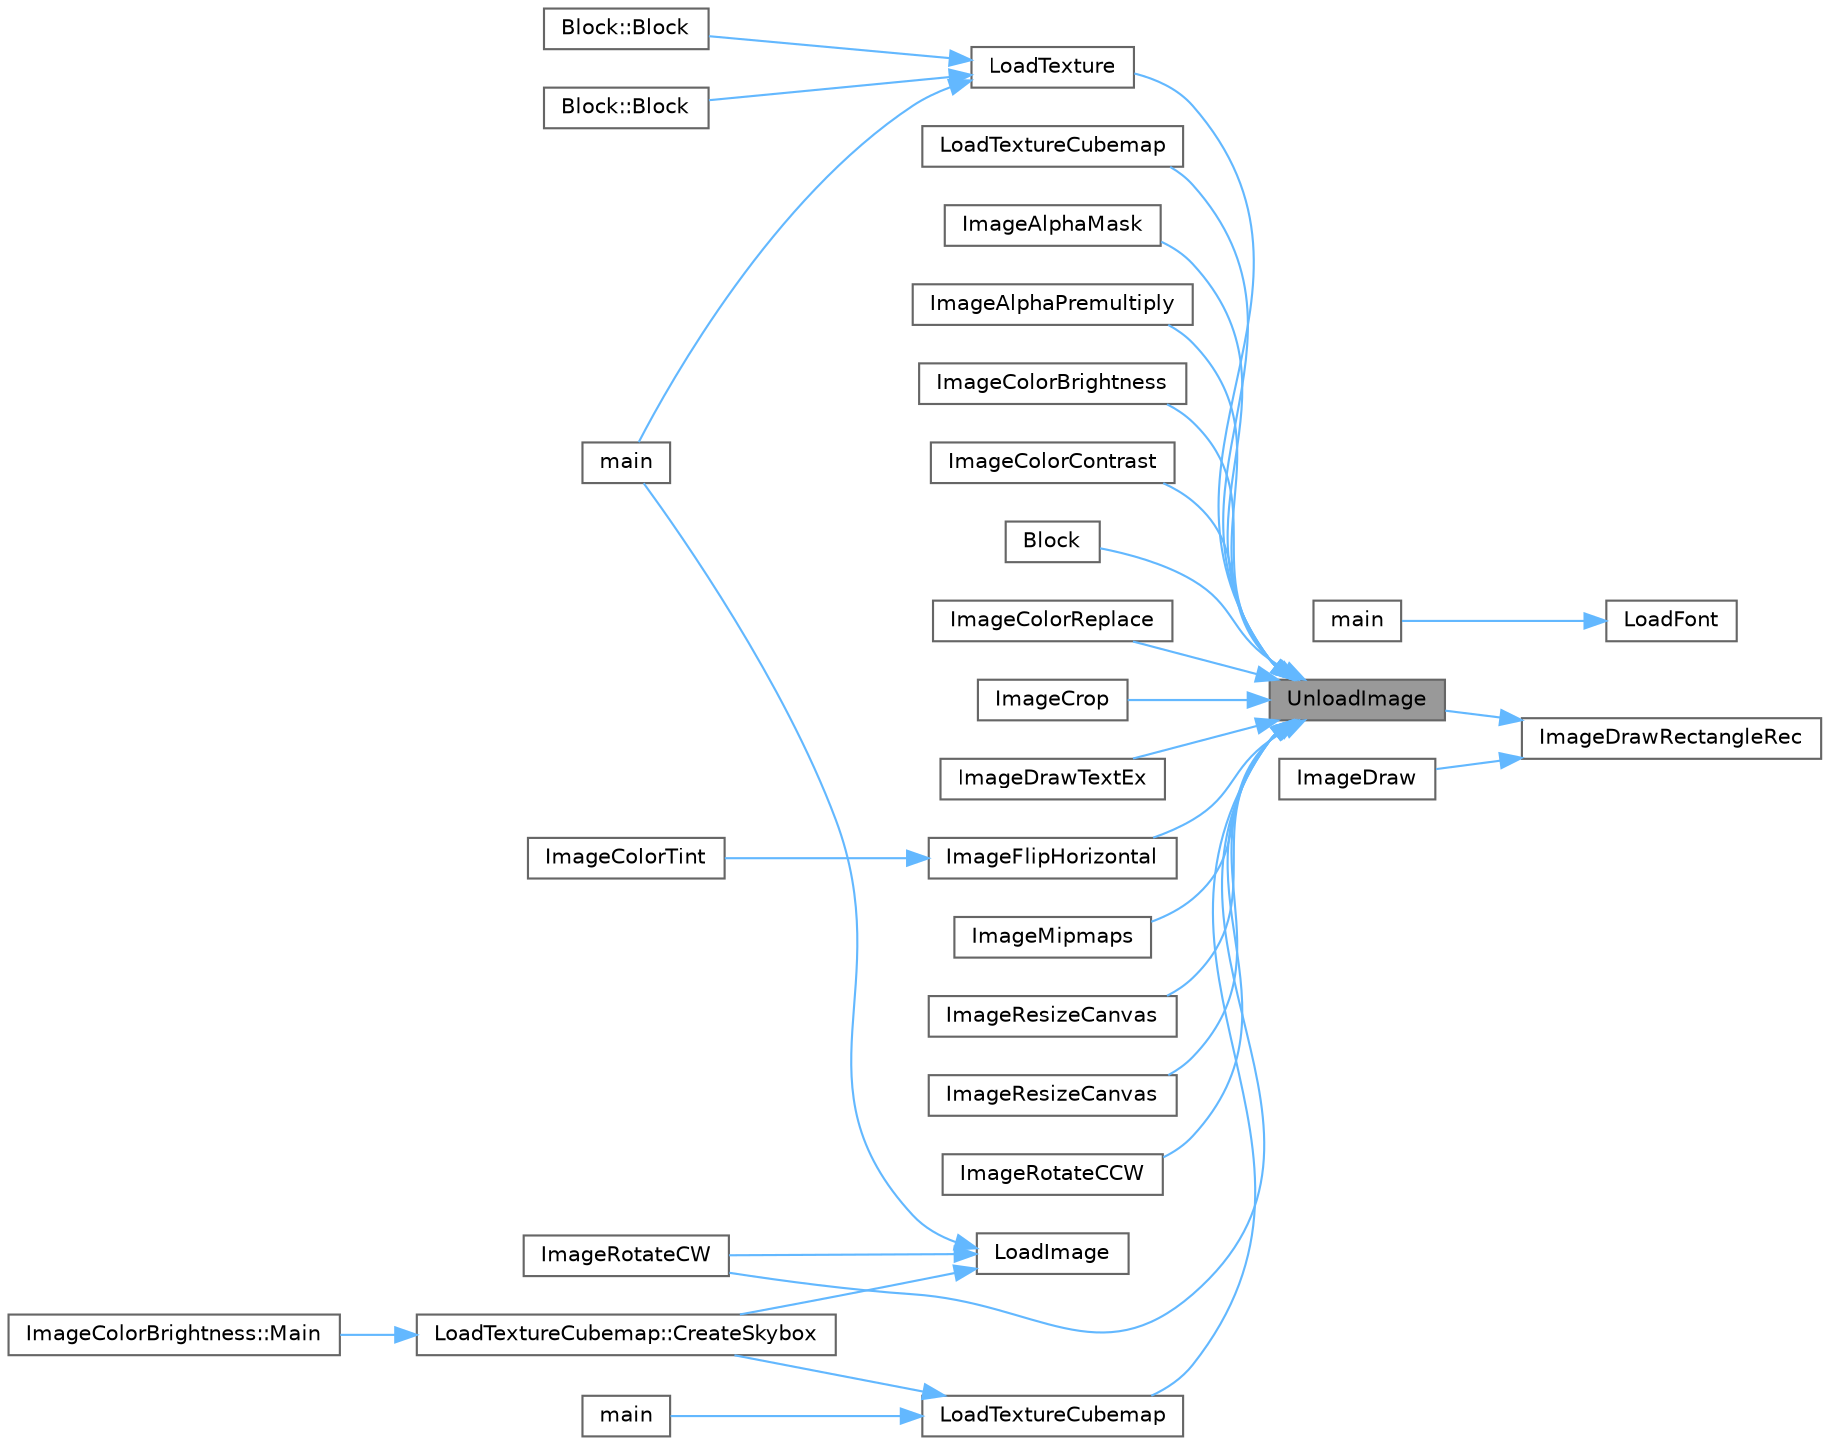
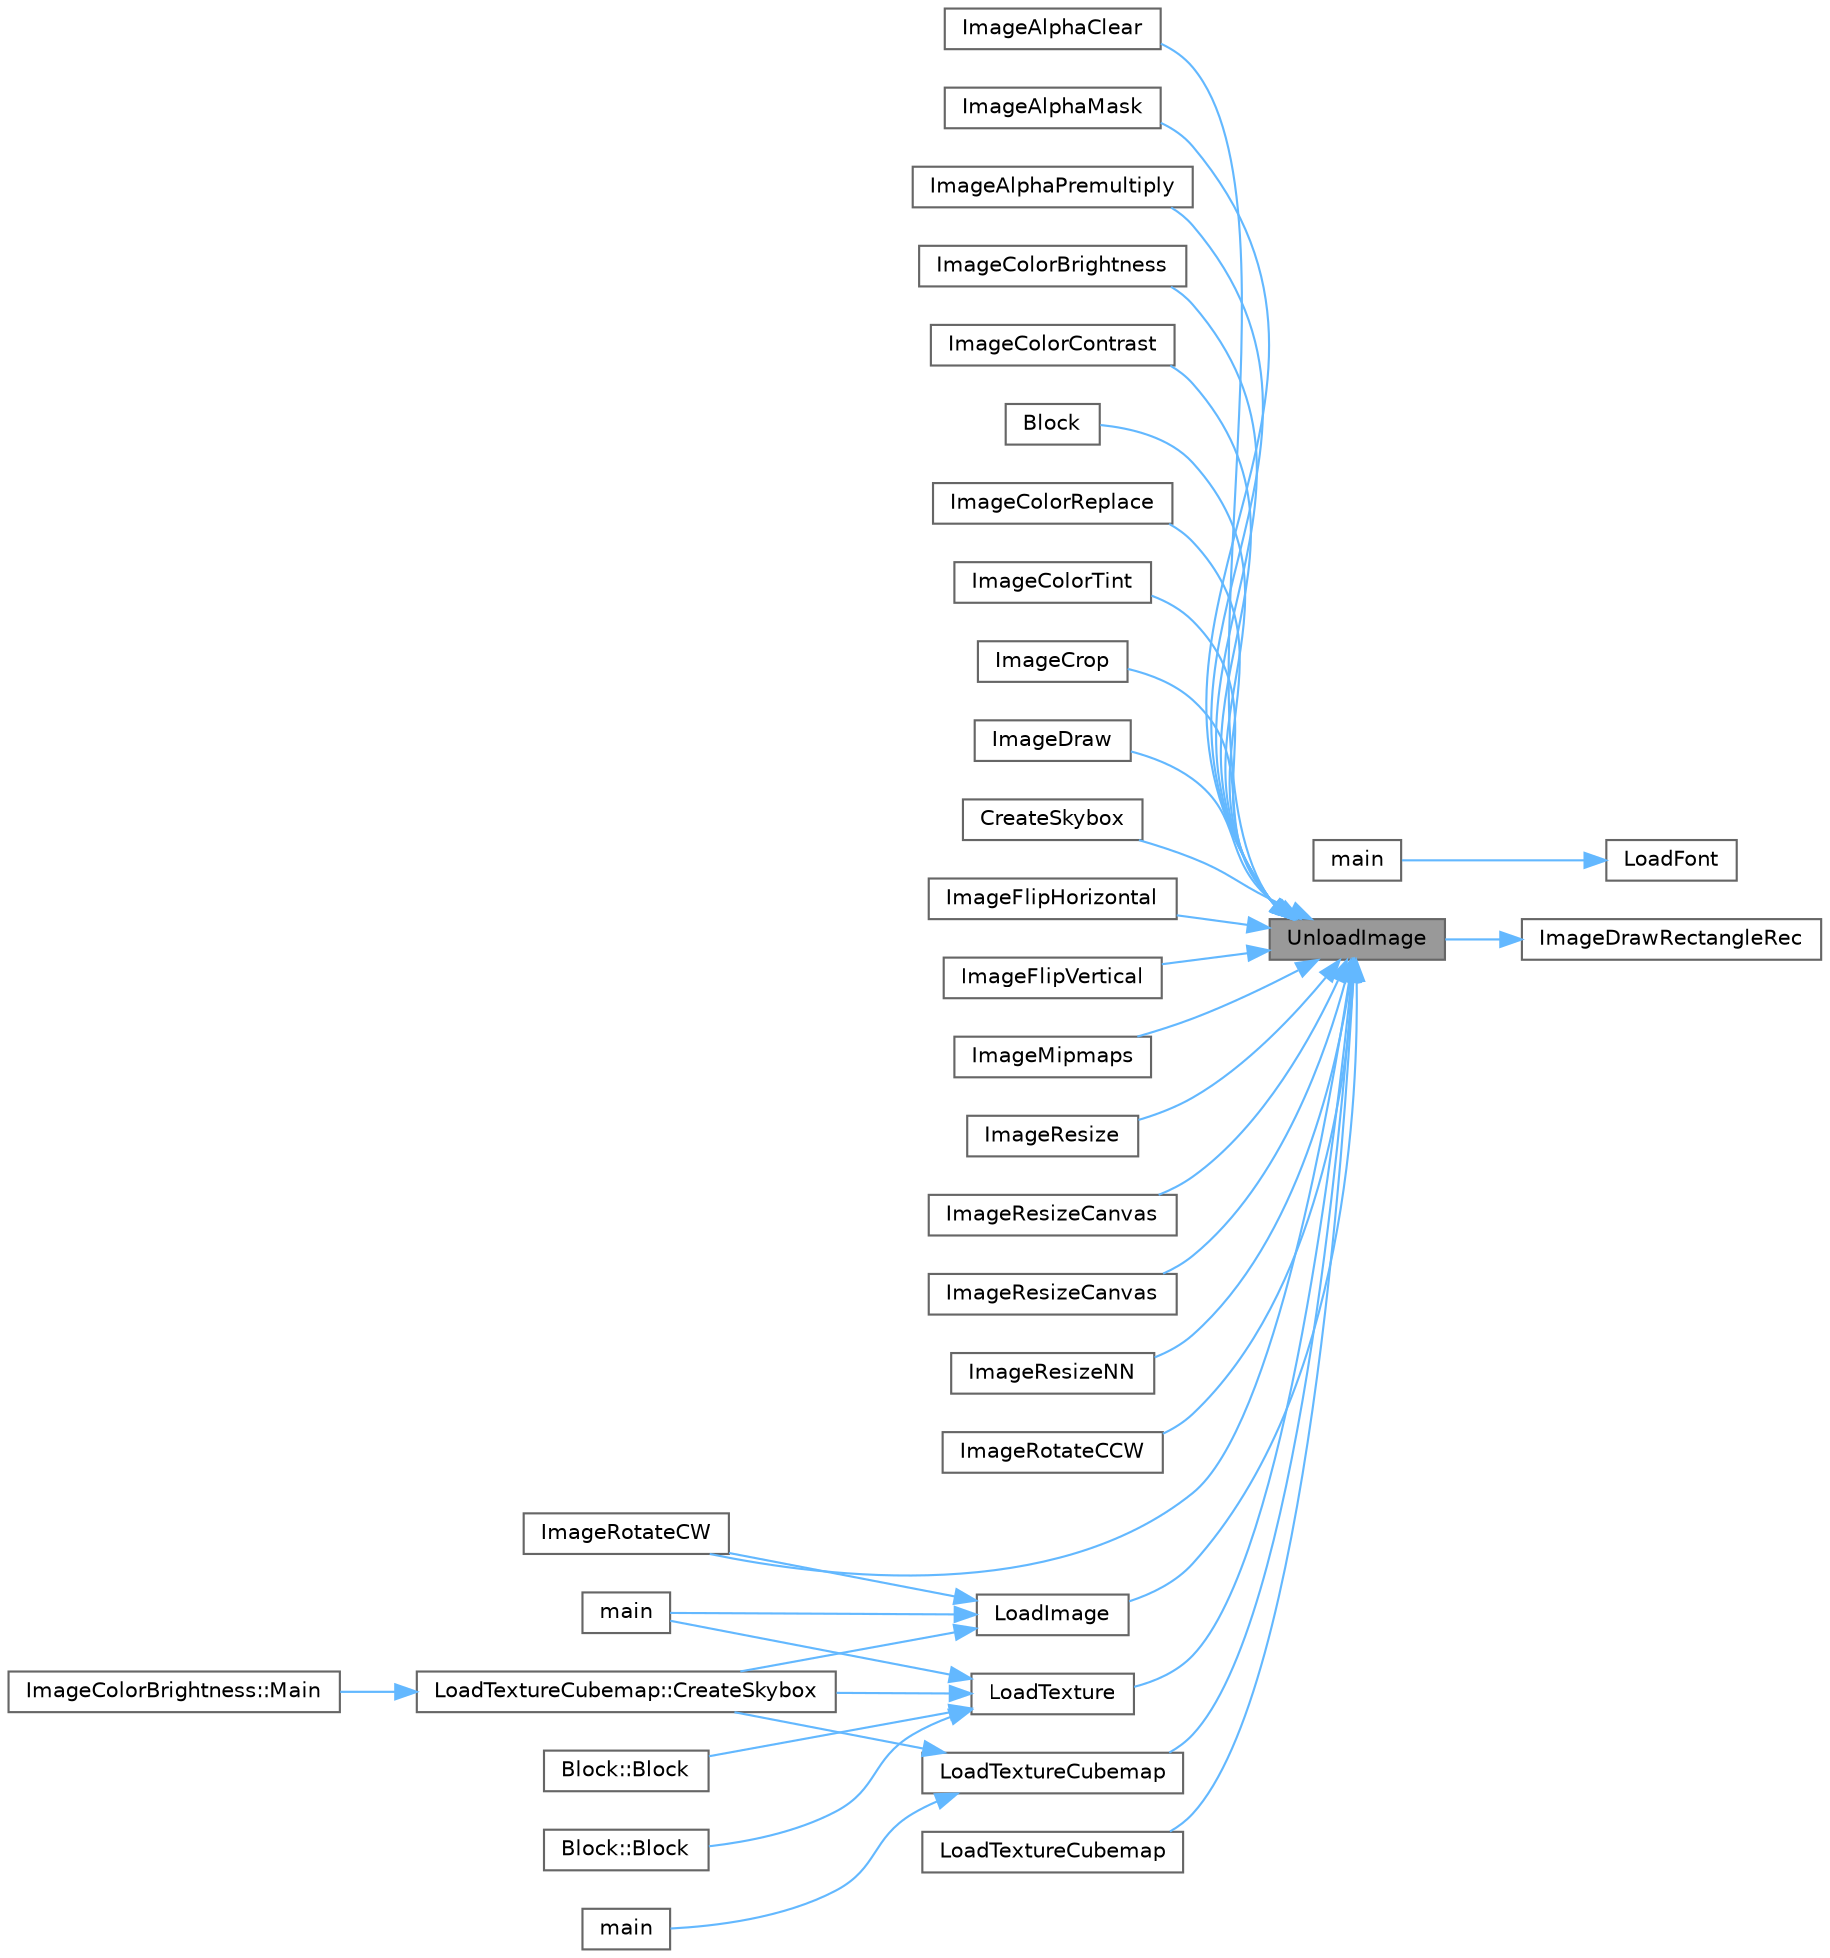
none -> (1053, 29)
(1468, 765) -> (1206, 791)
(1053, 779) -> (1053, 820)
(816, 858) -> (1235, 739)
none -> (1053, 978)
none -> (1053, 1136)
none -> (1053, 1373)
none -> (1257, 1468)
none -> (893, 1693)
